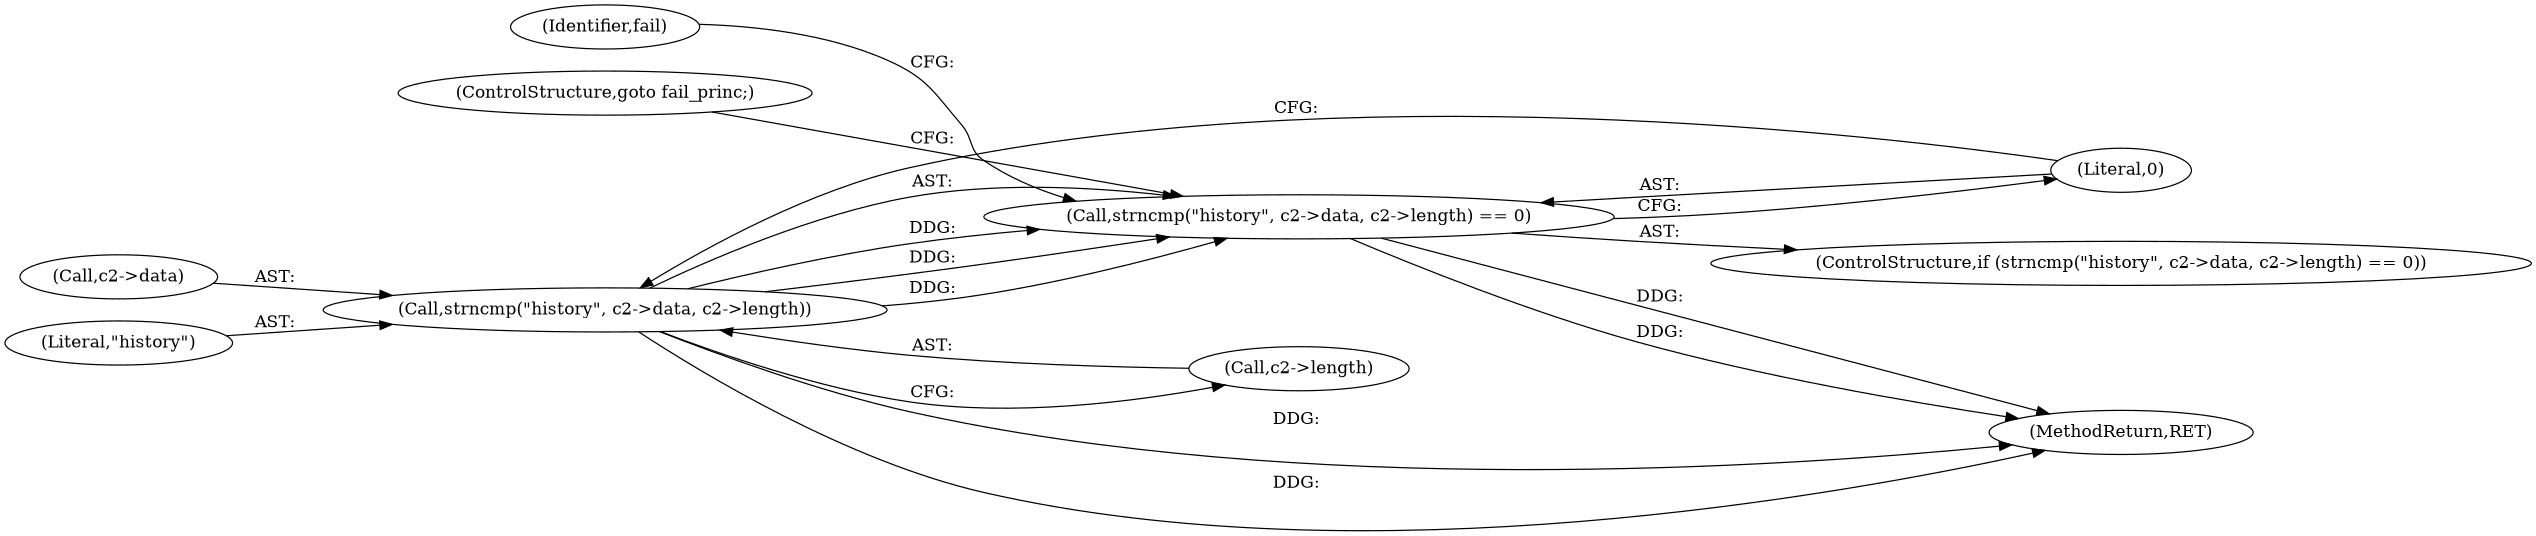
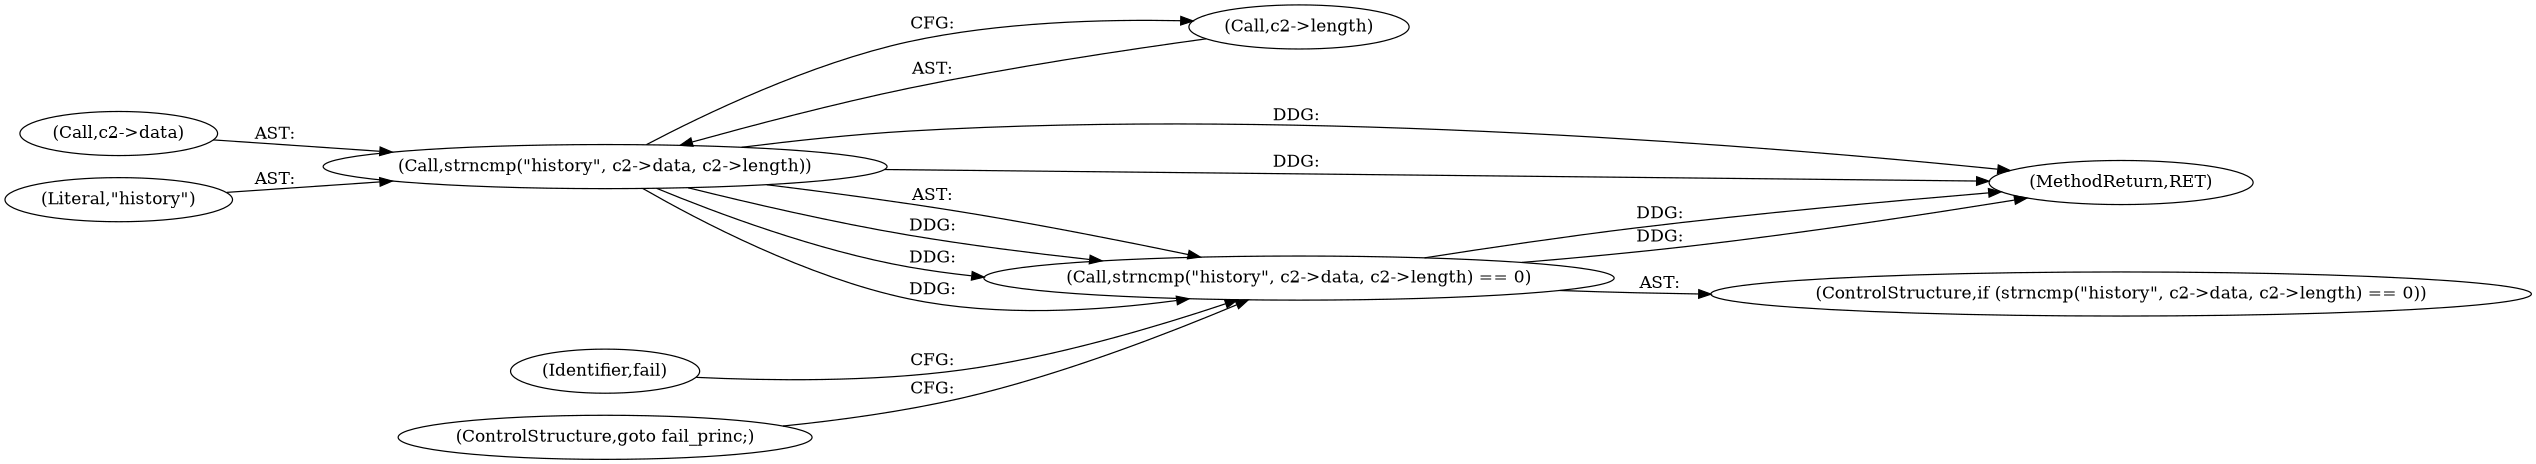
(2121, 170) -> none
